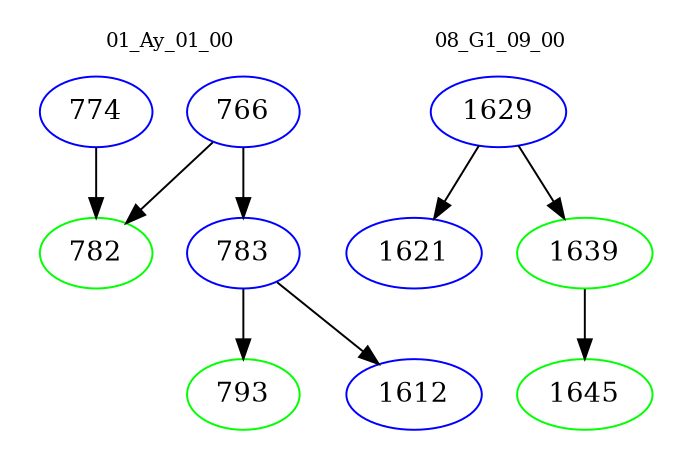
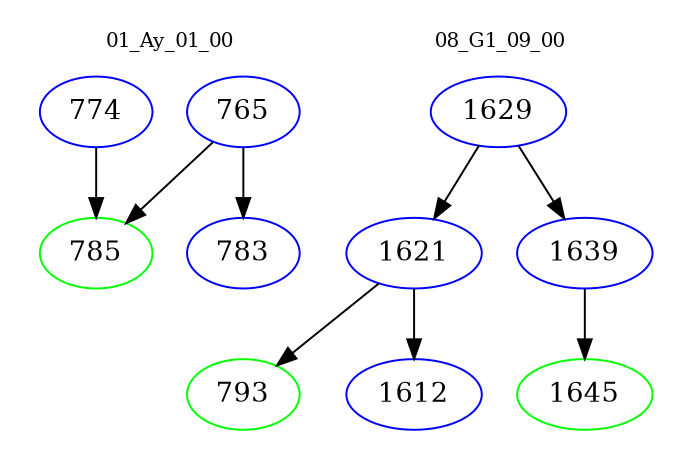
(243, 112) -> (243, 112)
(96, 253) -> (96, 253)
(585, 253) -> (585, 253)
(303, 303) -> (414, 314)
(243, 314) -> (344, 311)
